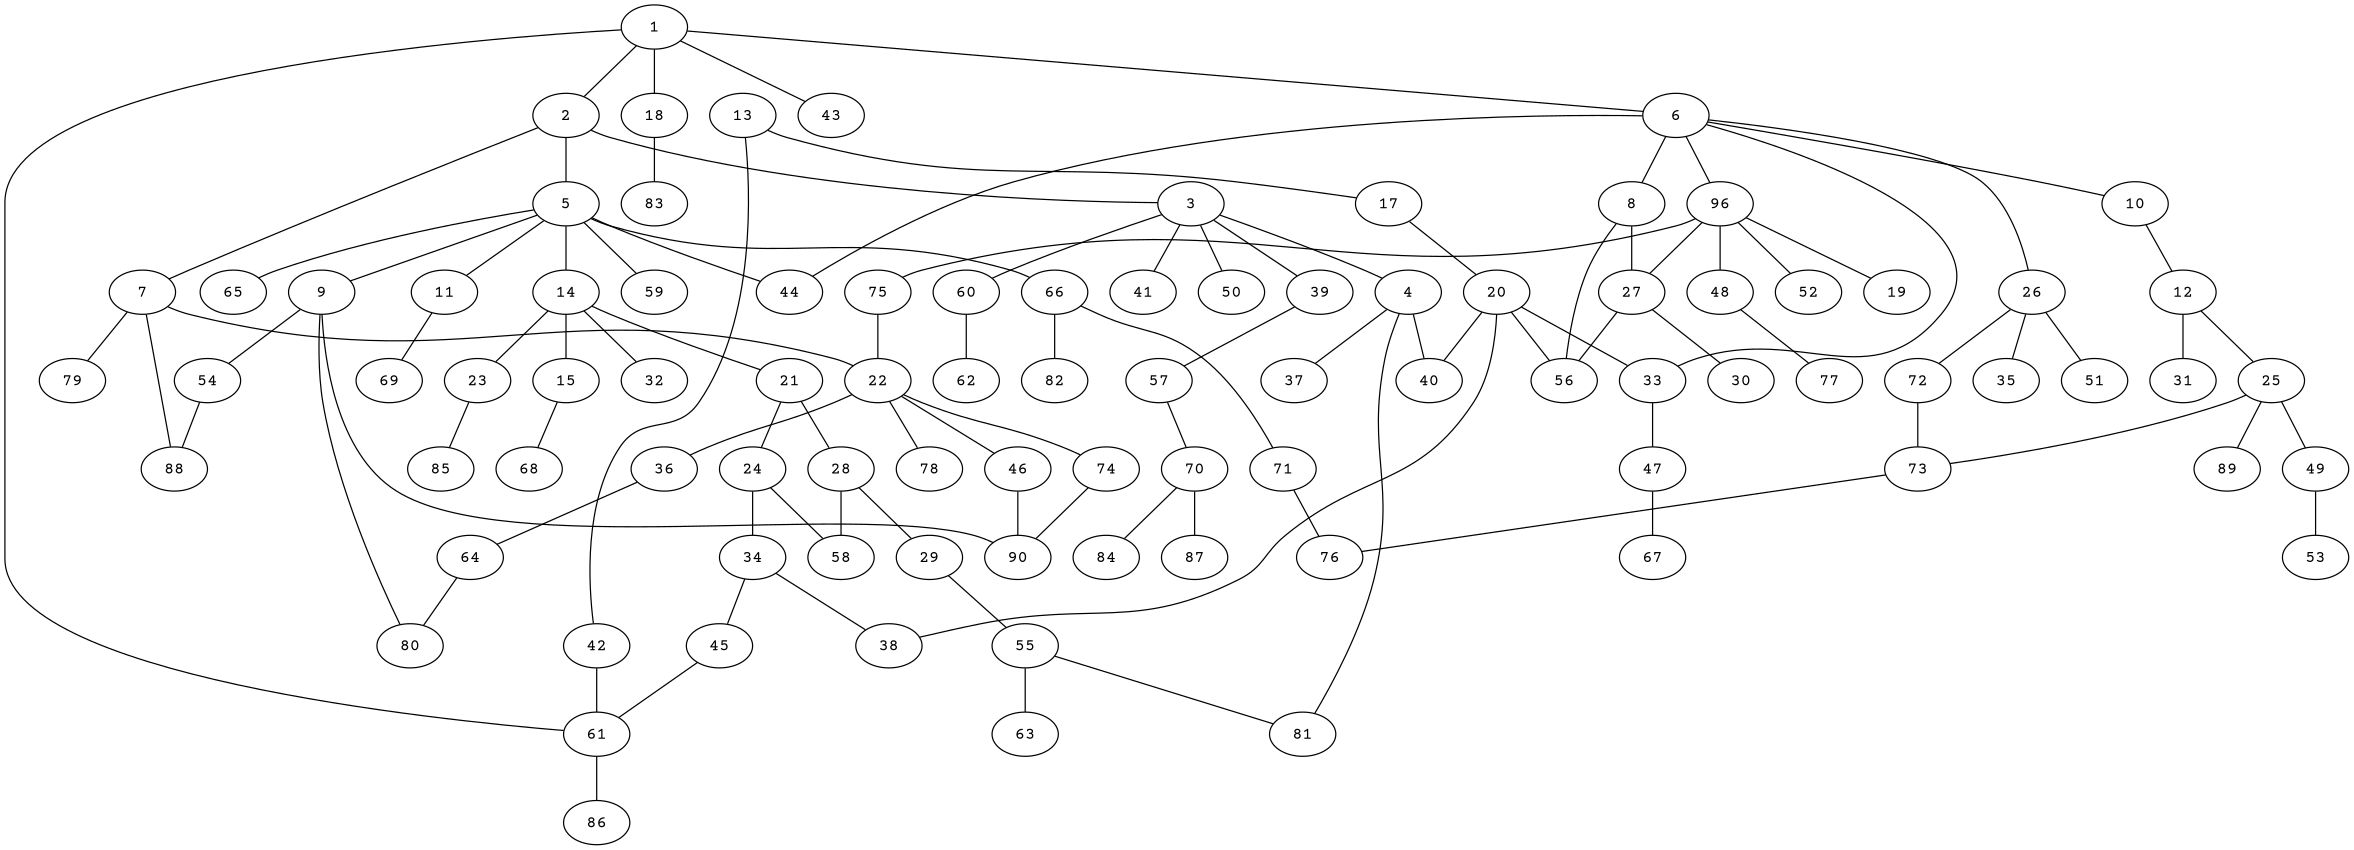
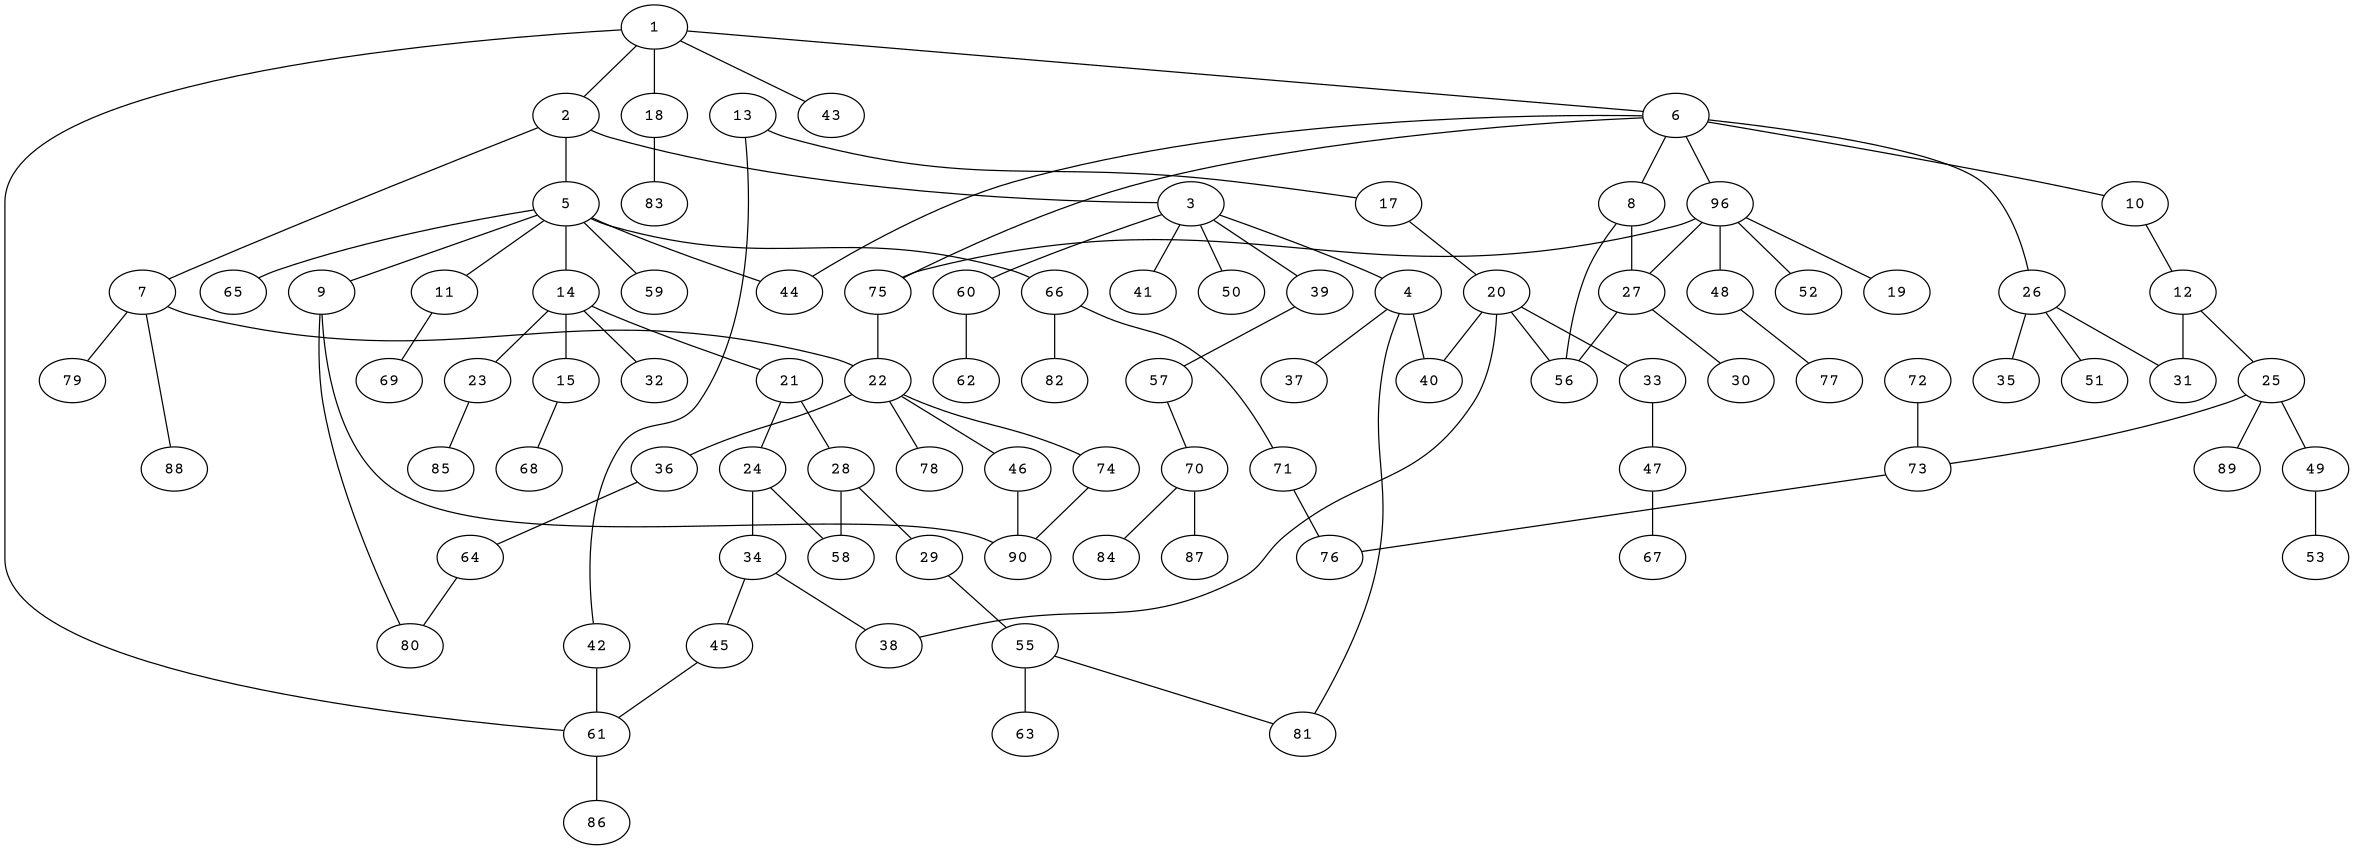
(1955, 284) -> (1264, 157)
(1975, 336) -> (2107, 336)
(207, 381) -> none
